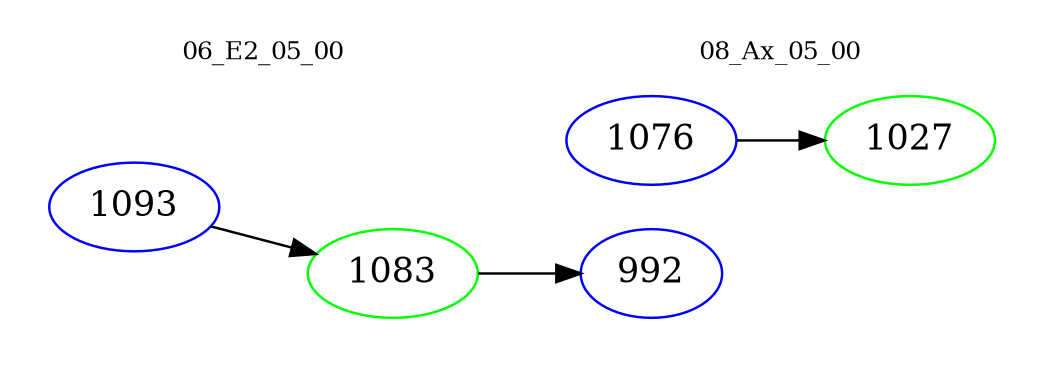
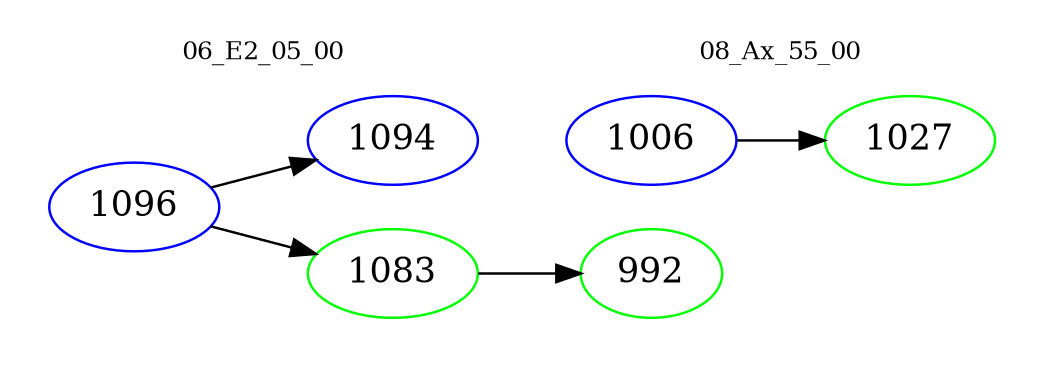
(781, 53) -> (781, 53)
none -> (393, 140)
(651, 140) -> (651, 140)
(134, 207) -> (134, 207)
(651, 273) -> (651, 273)
